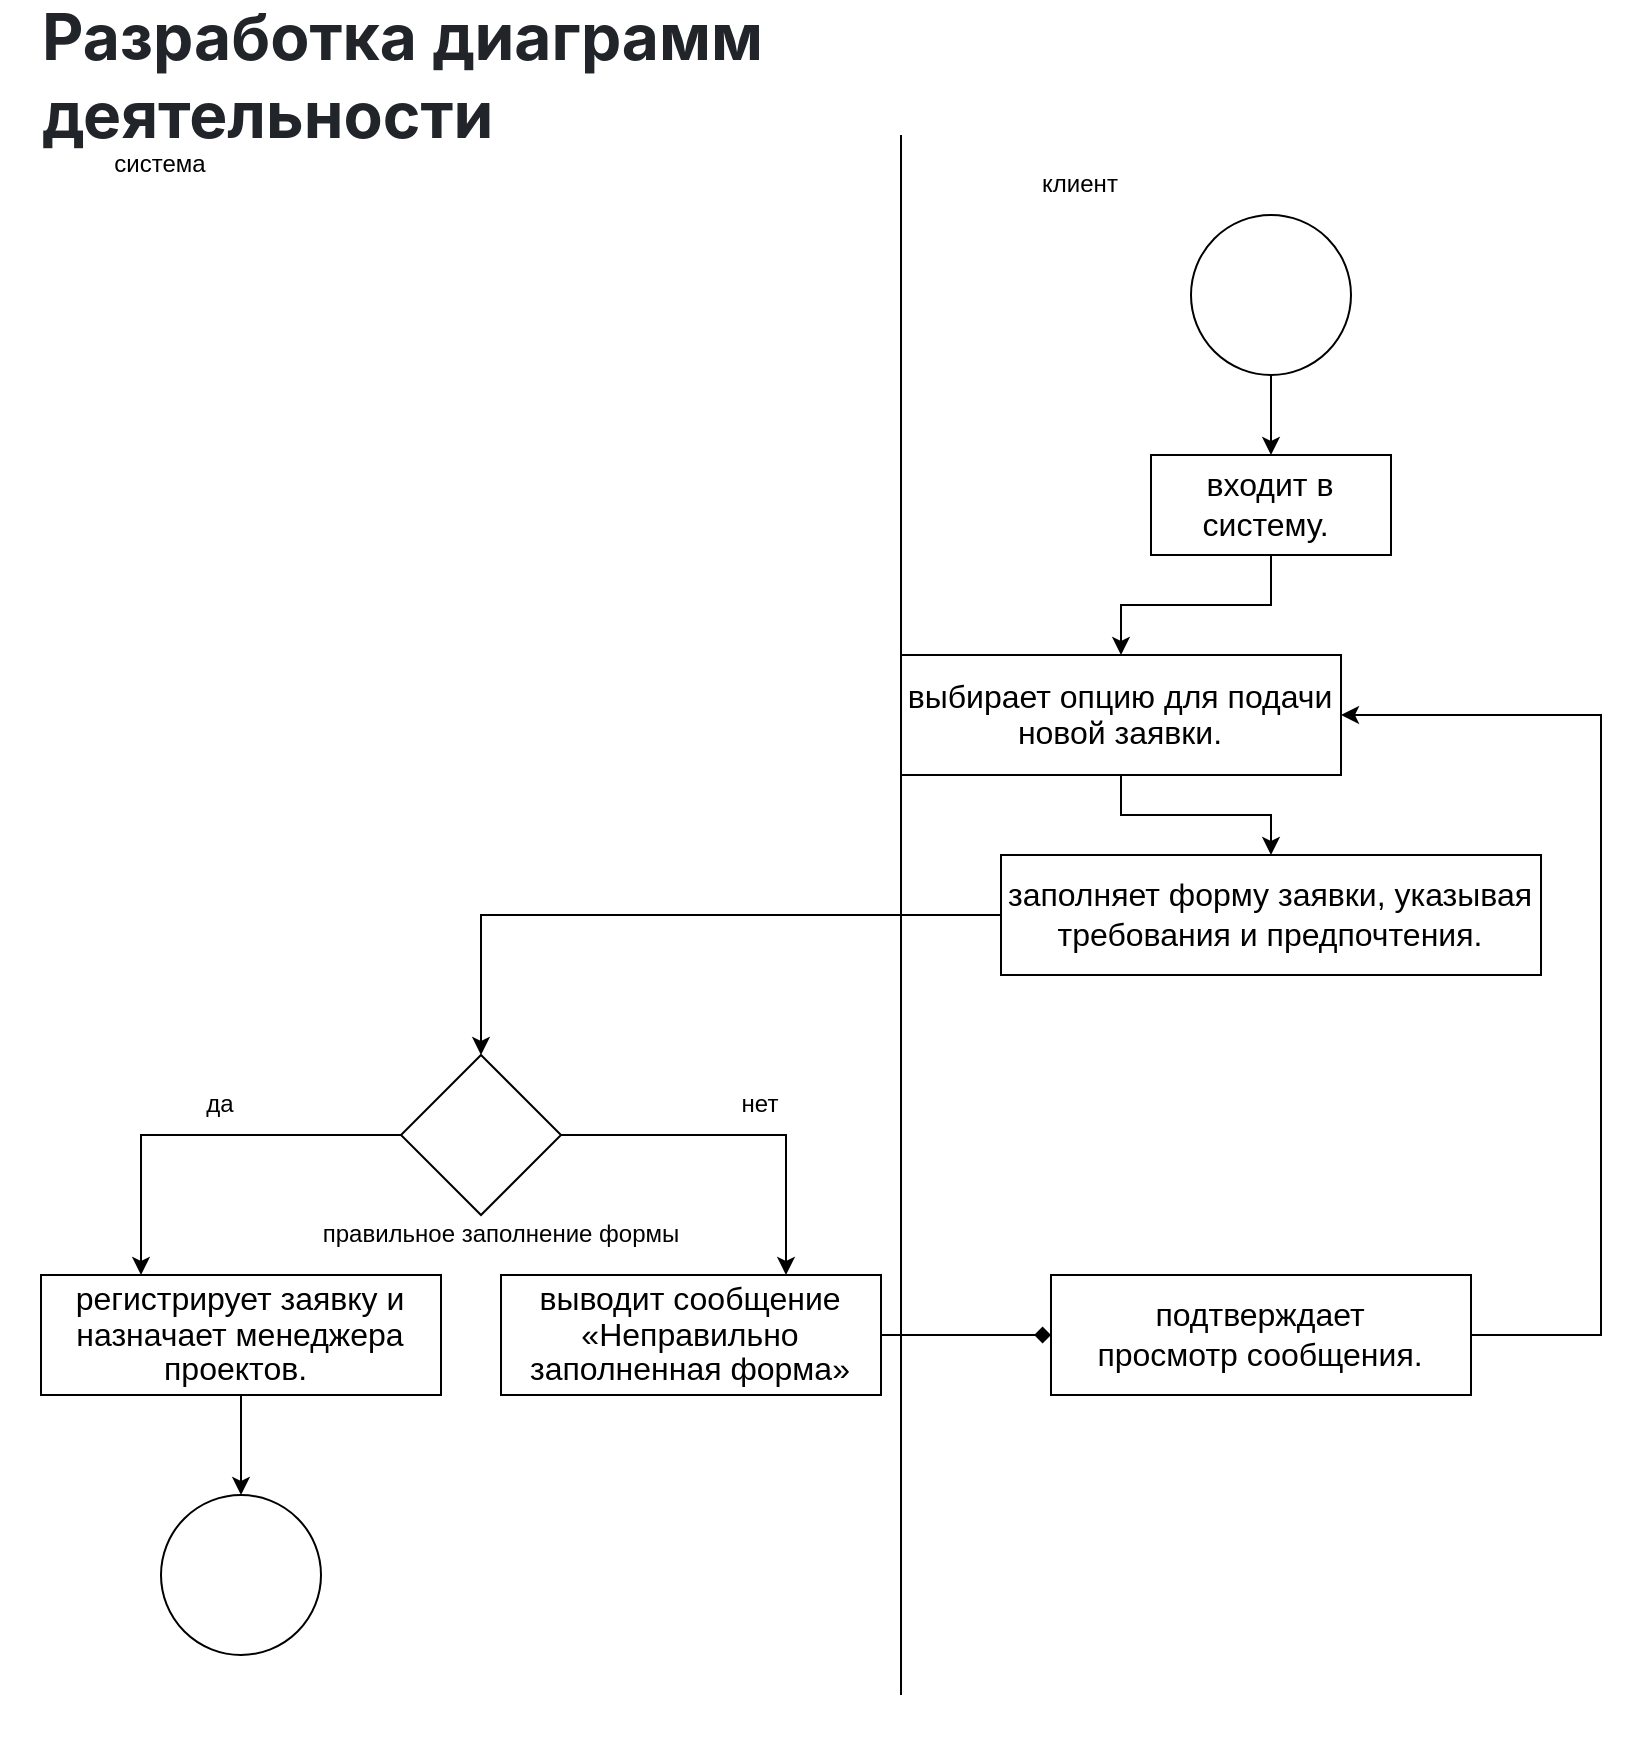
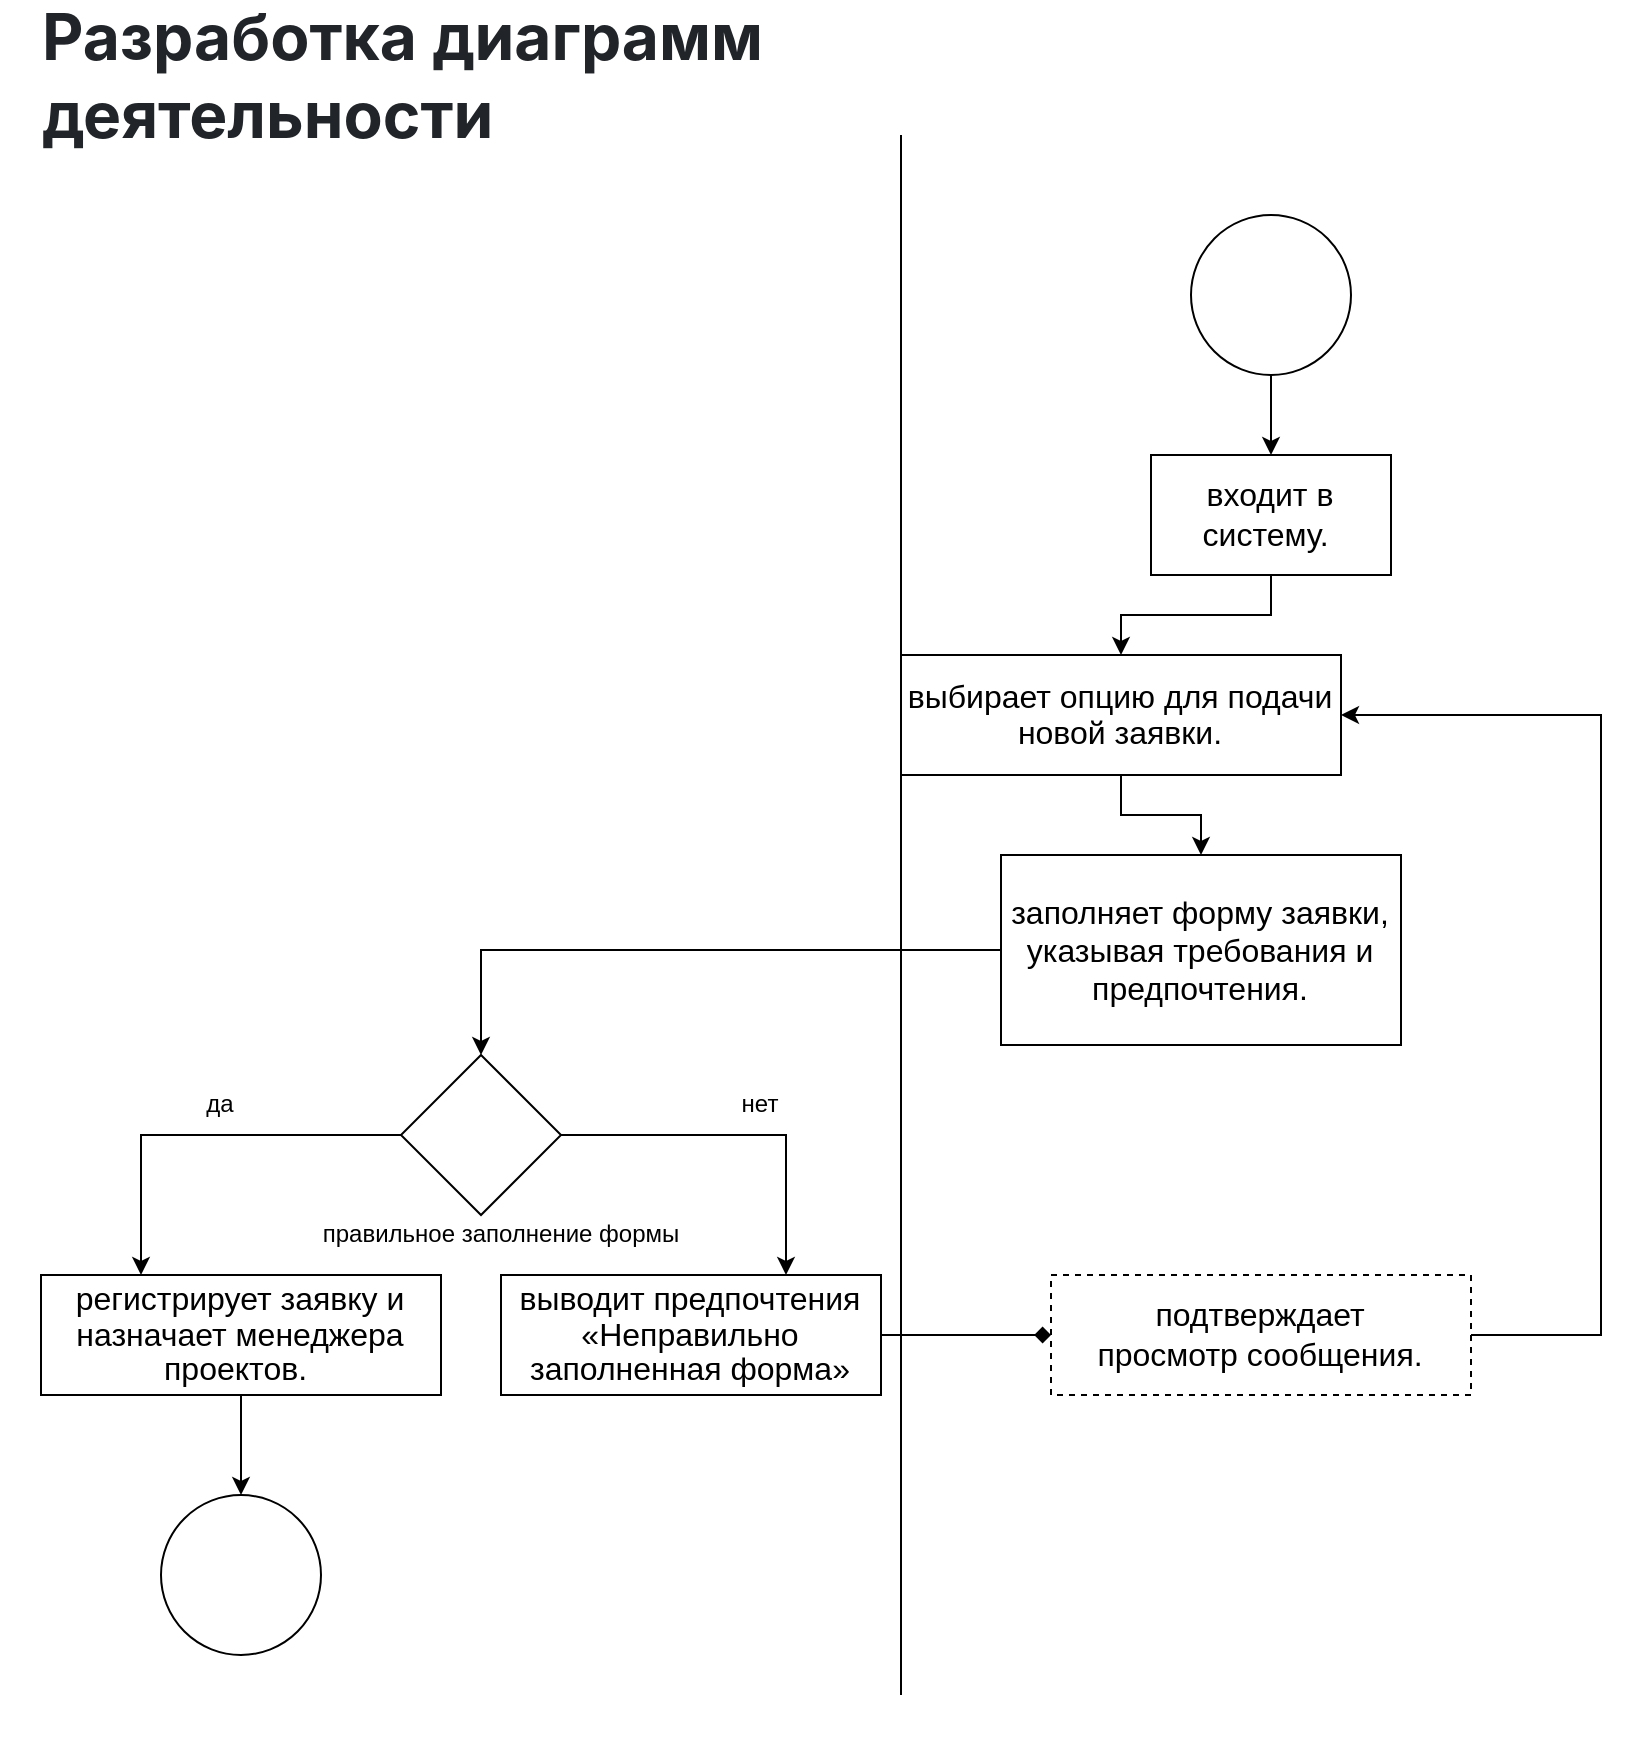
(161, 165) -> none
(1081, 185) -> none
(1271, 505) -> (1271, 515)
(1271, 915) -> (1201, 950)
(691, 1335) -> (691, 1335)
(1261, 1335) -> (1261, 1335)
